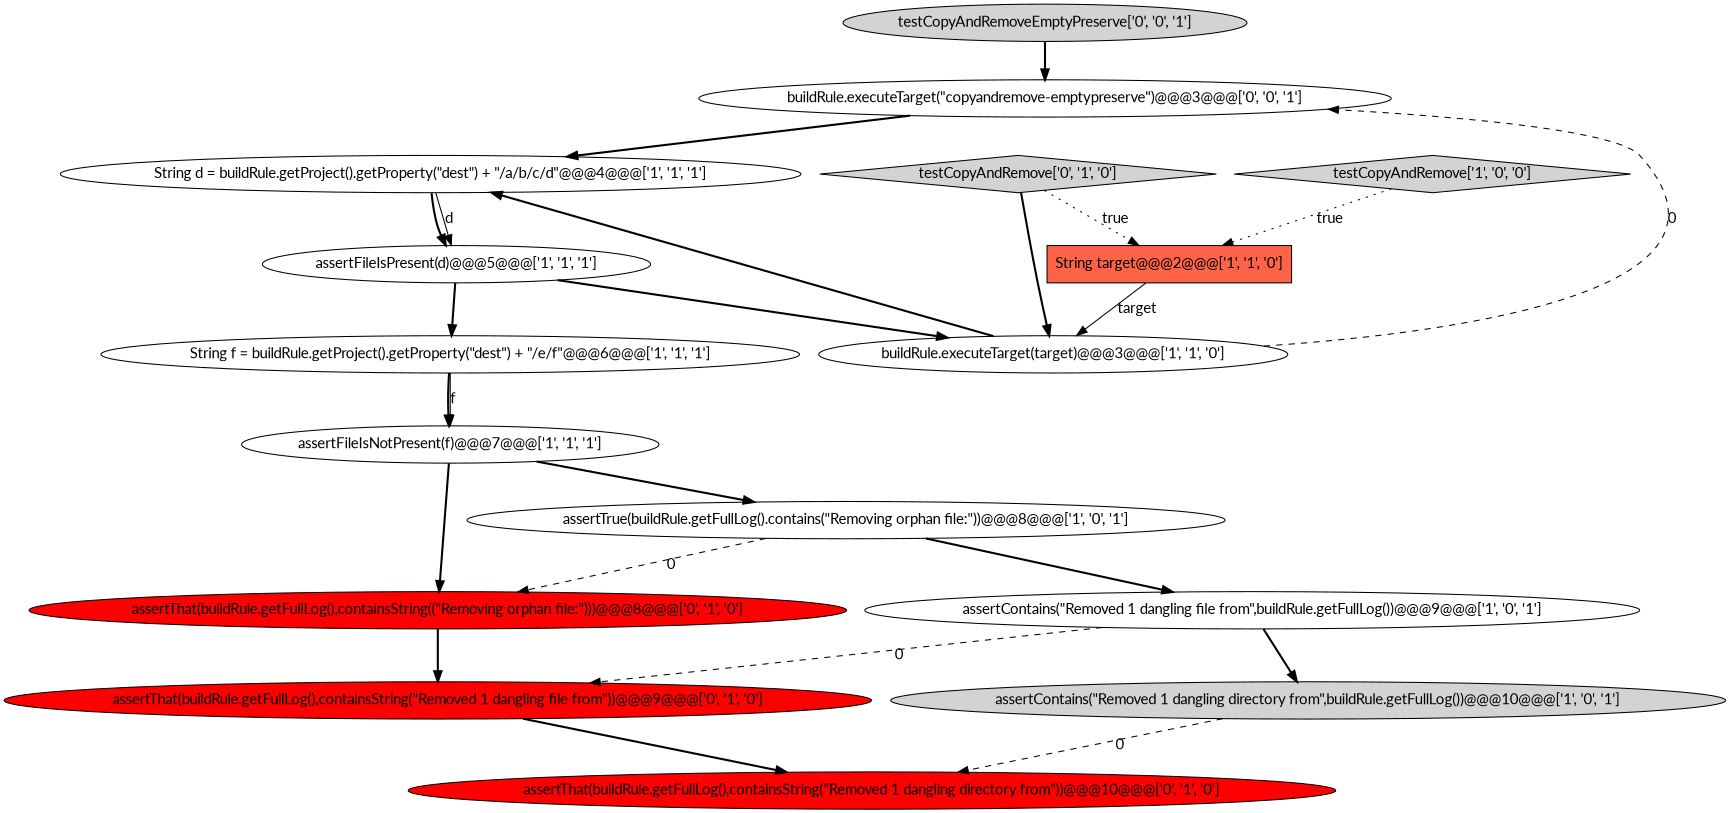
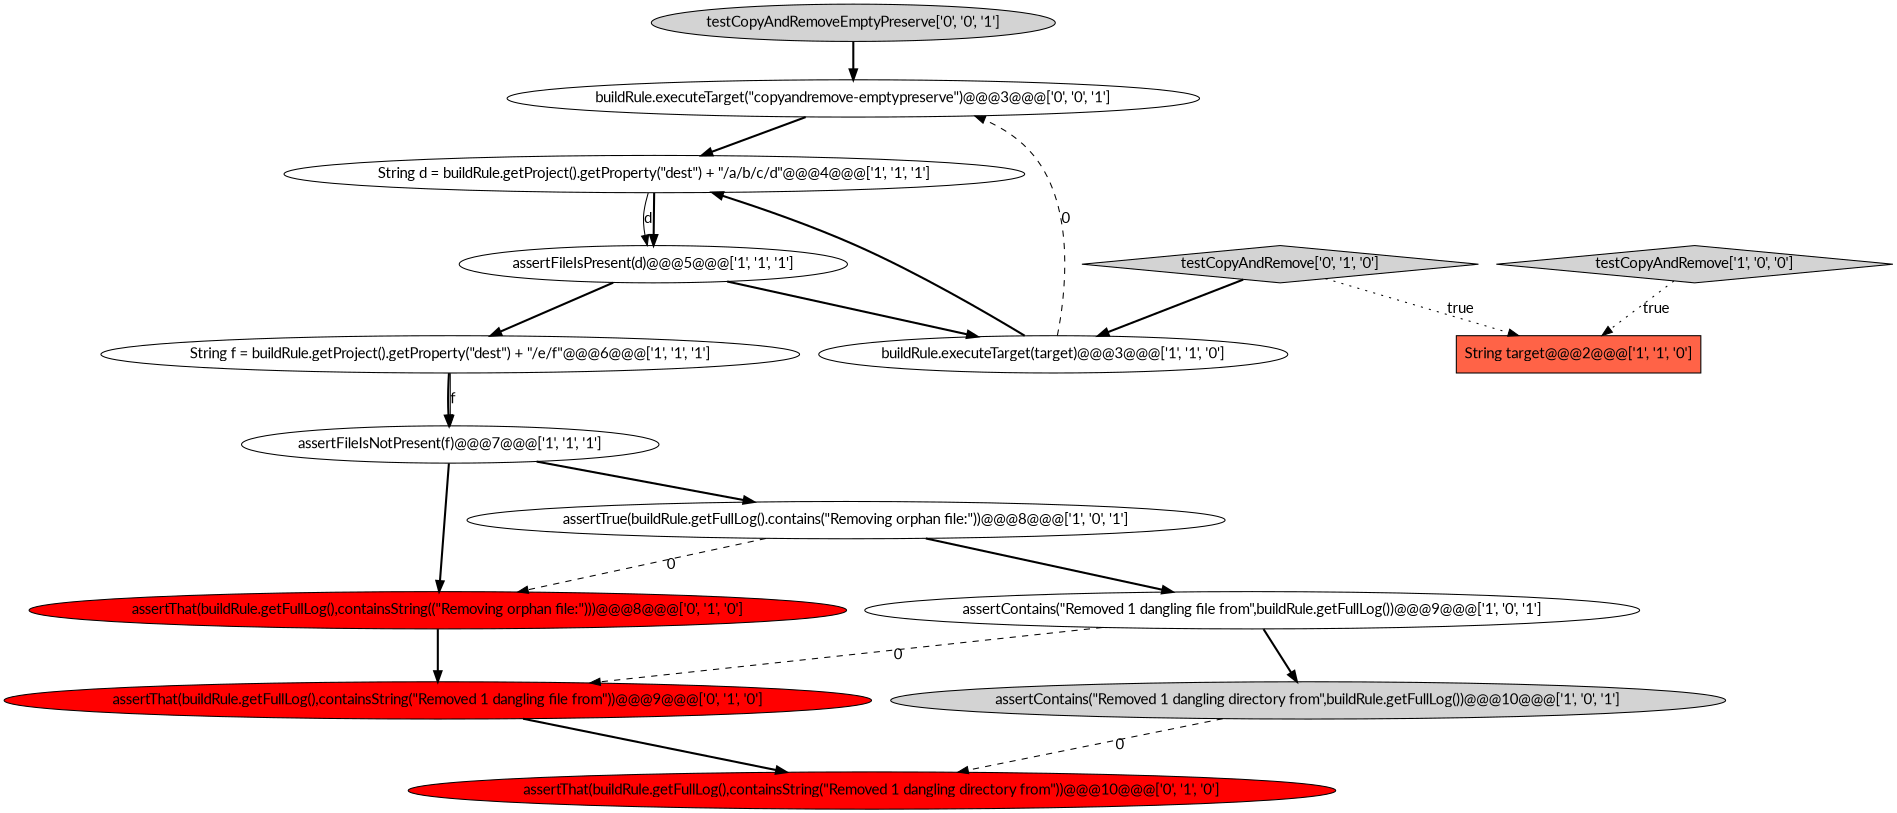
(1115, 306) -> none
